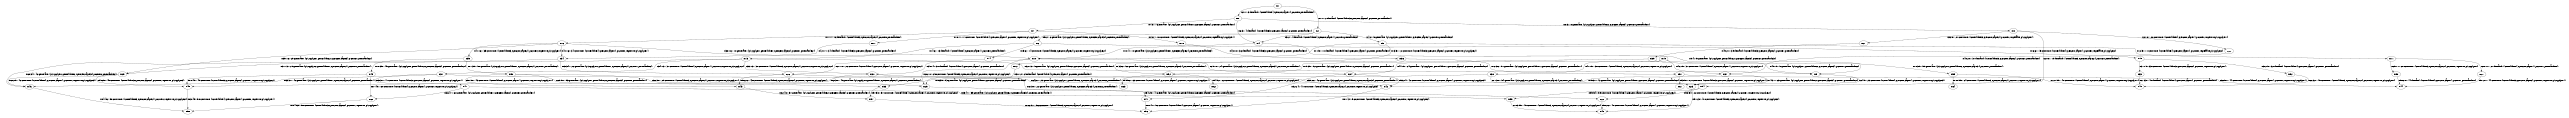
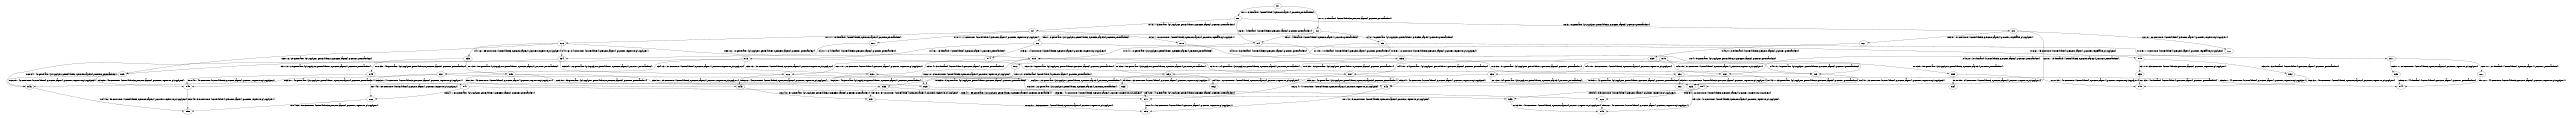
none -> (1015, 90)
